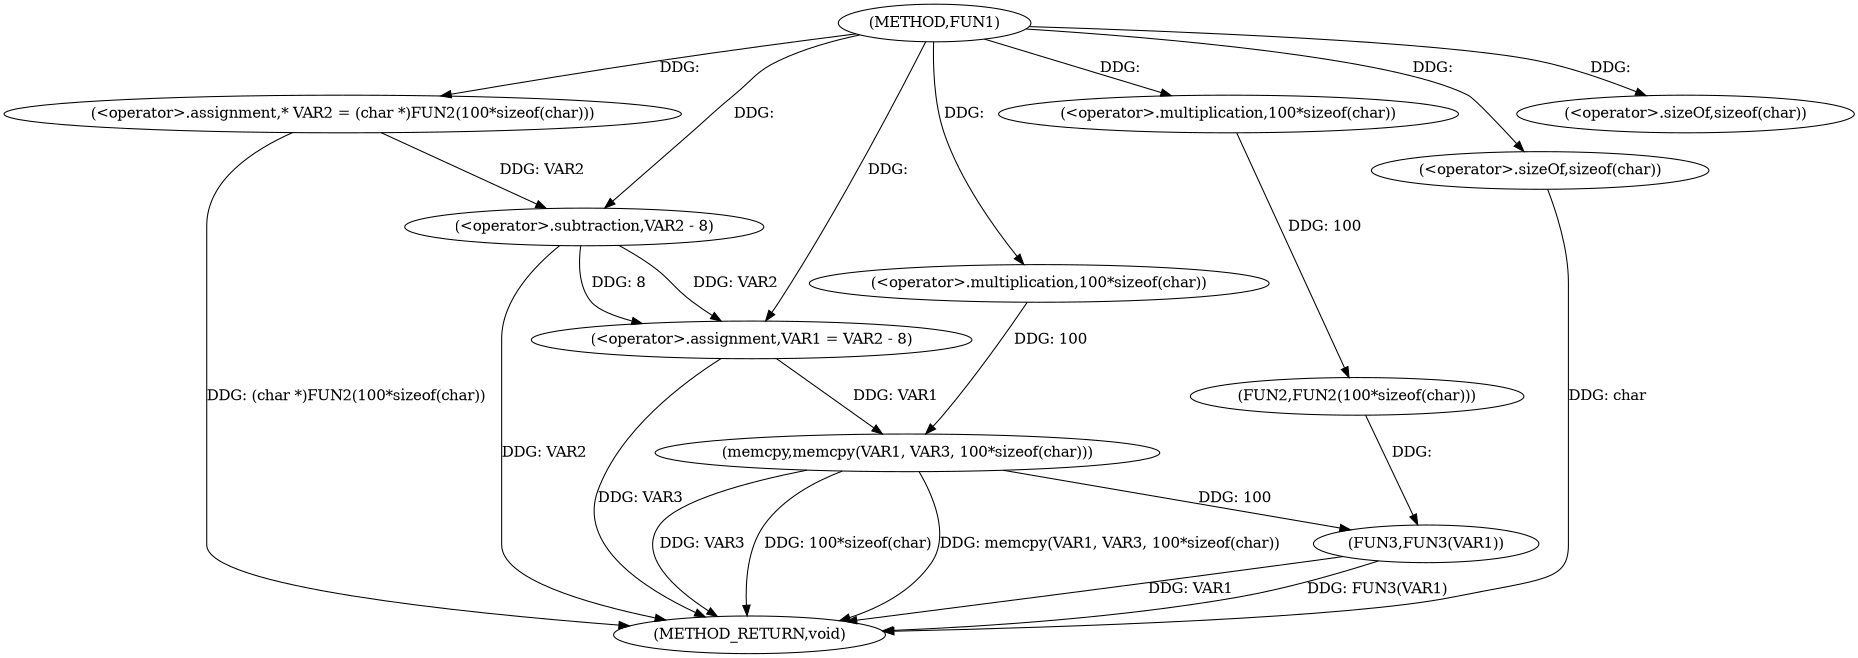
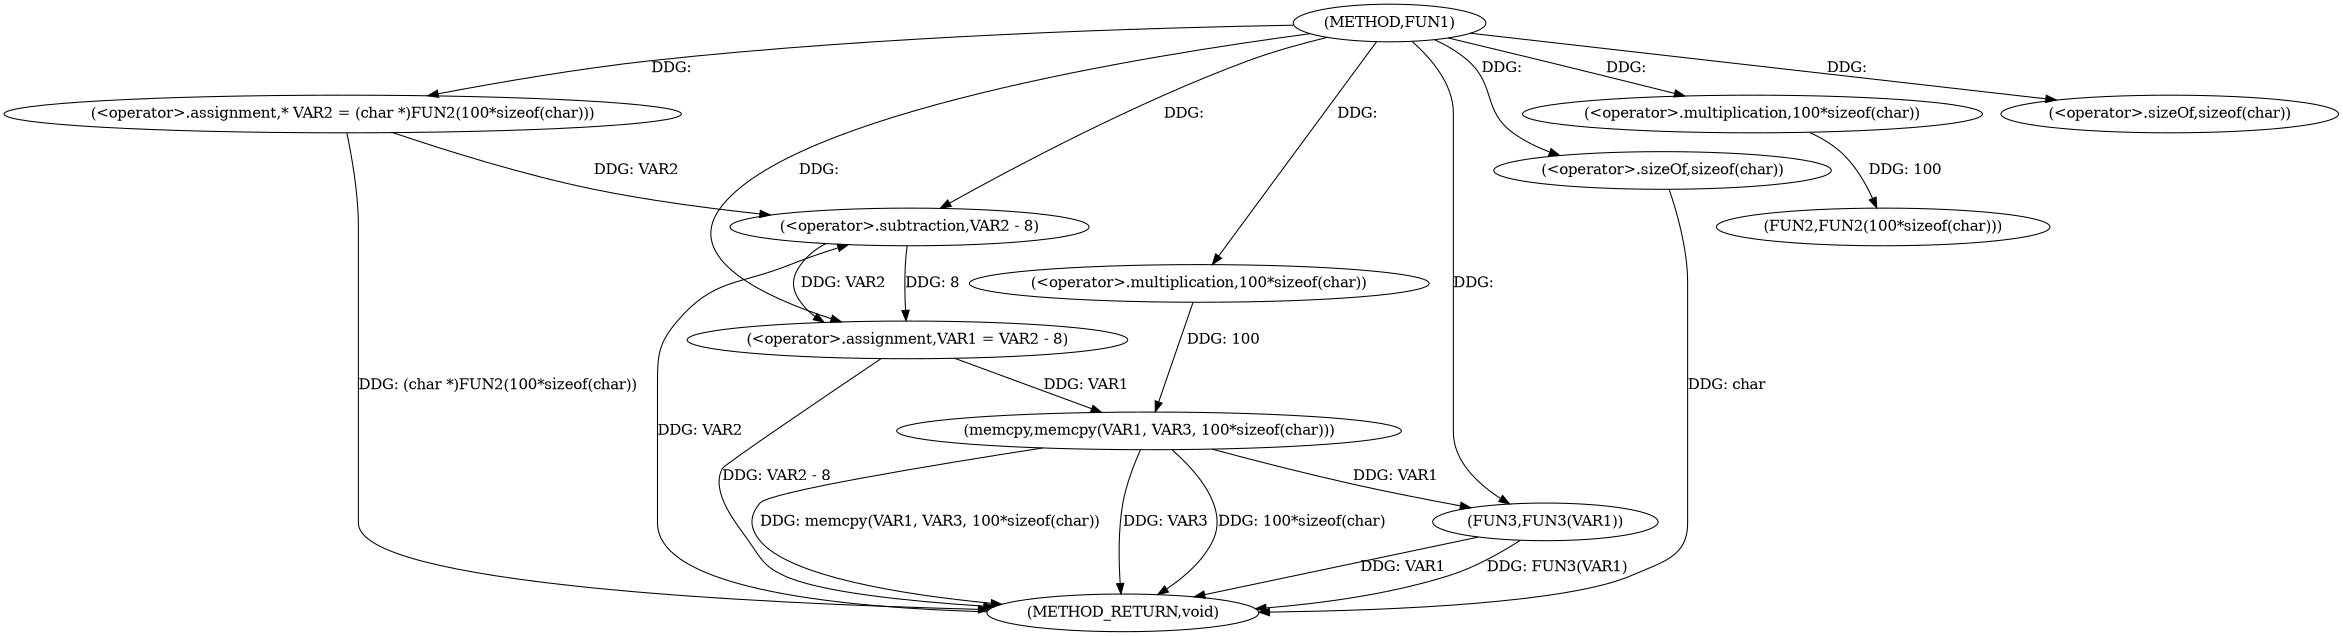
(1389, 465) -> (1453, 272)
(502, 474) -> (657, 509)
(641, 498) -> (777, 476)
(1235, 498) -> (1396, 476)
